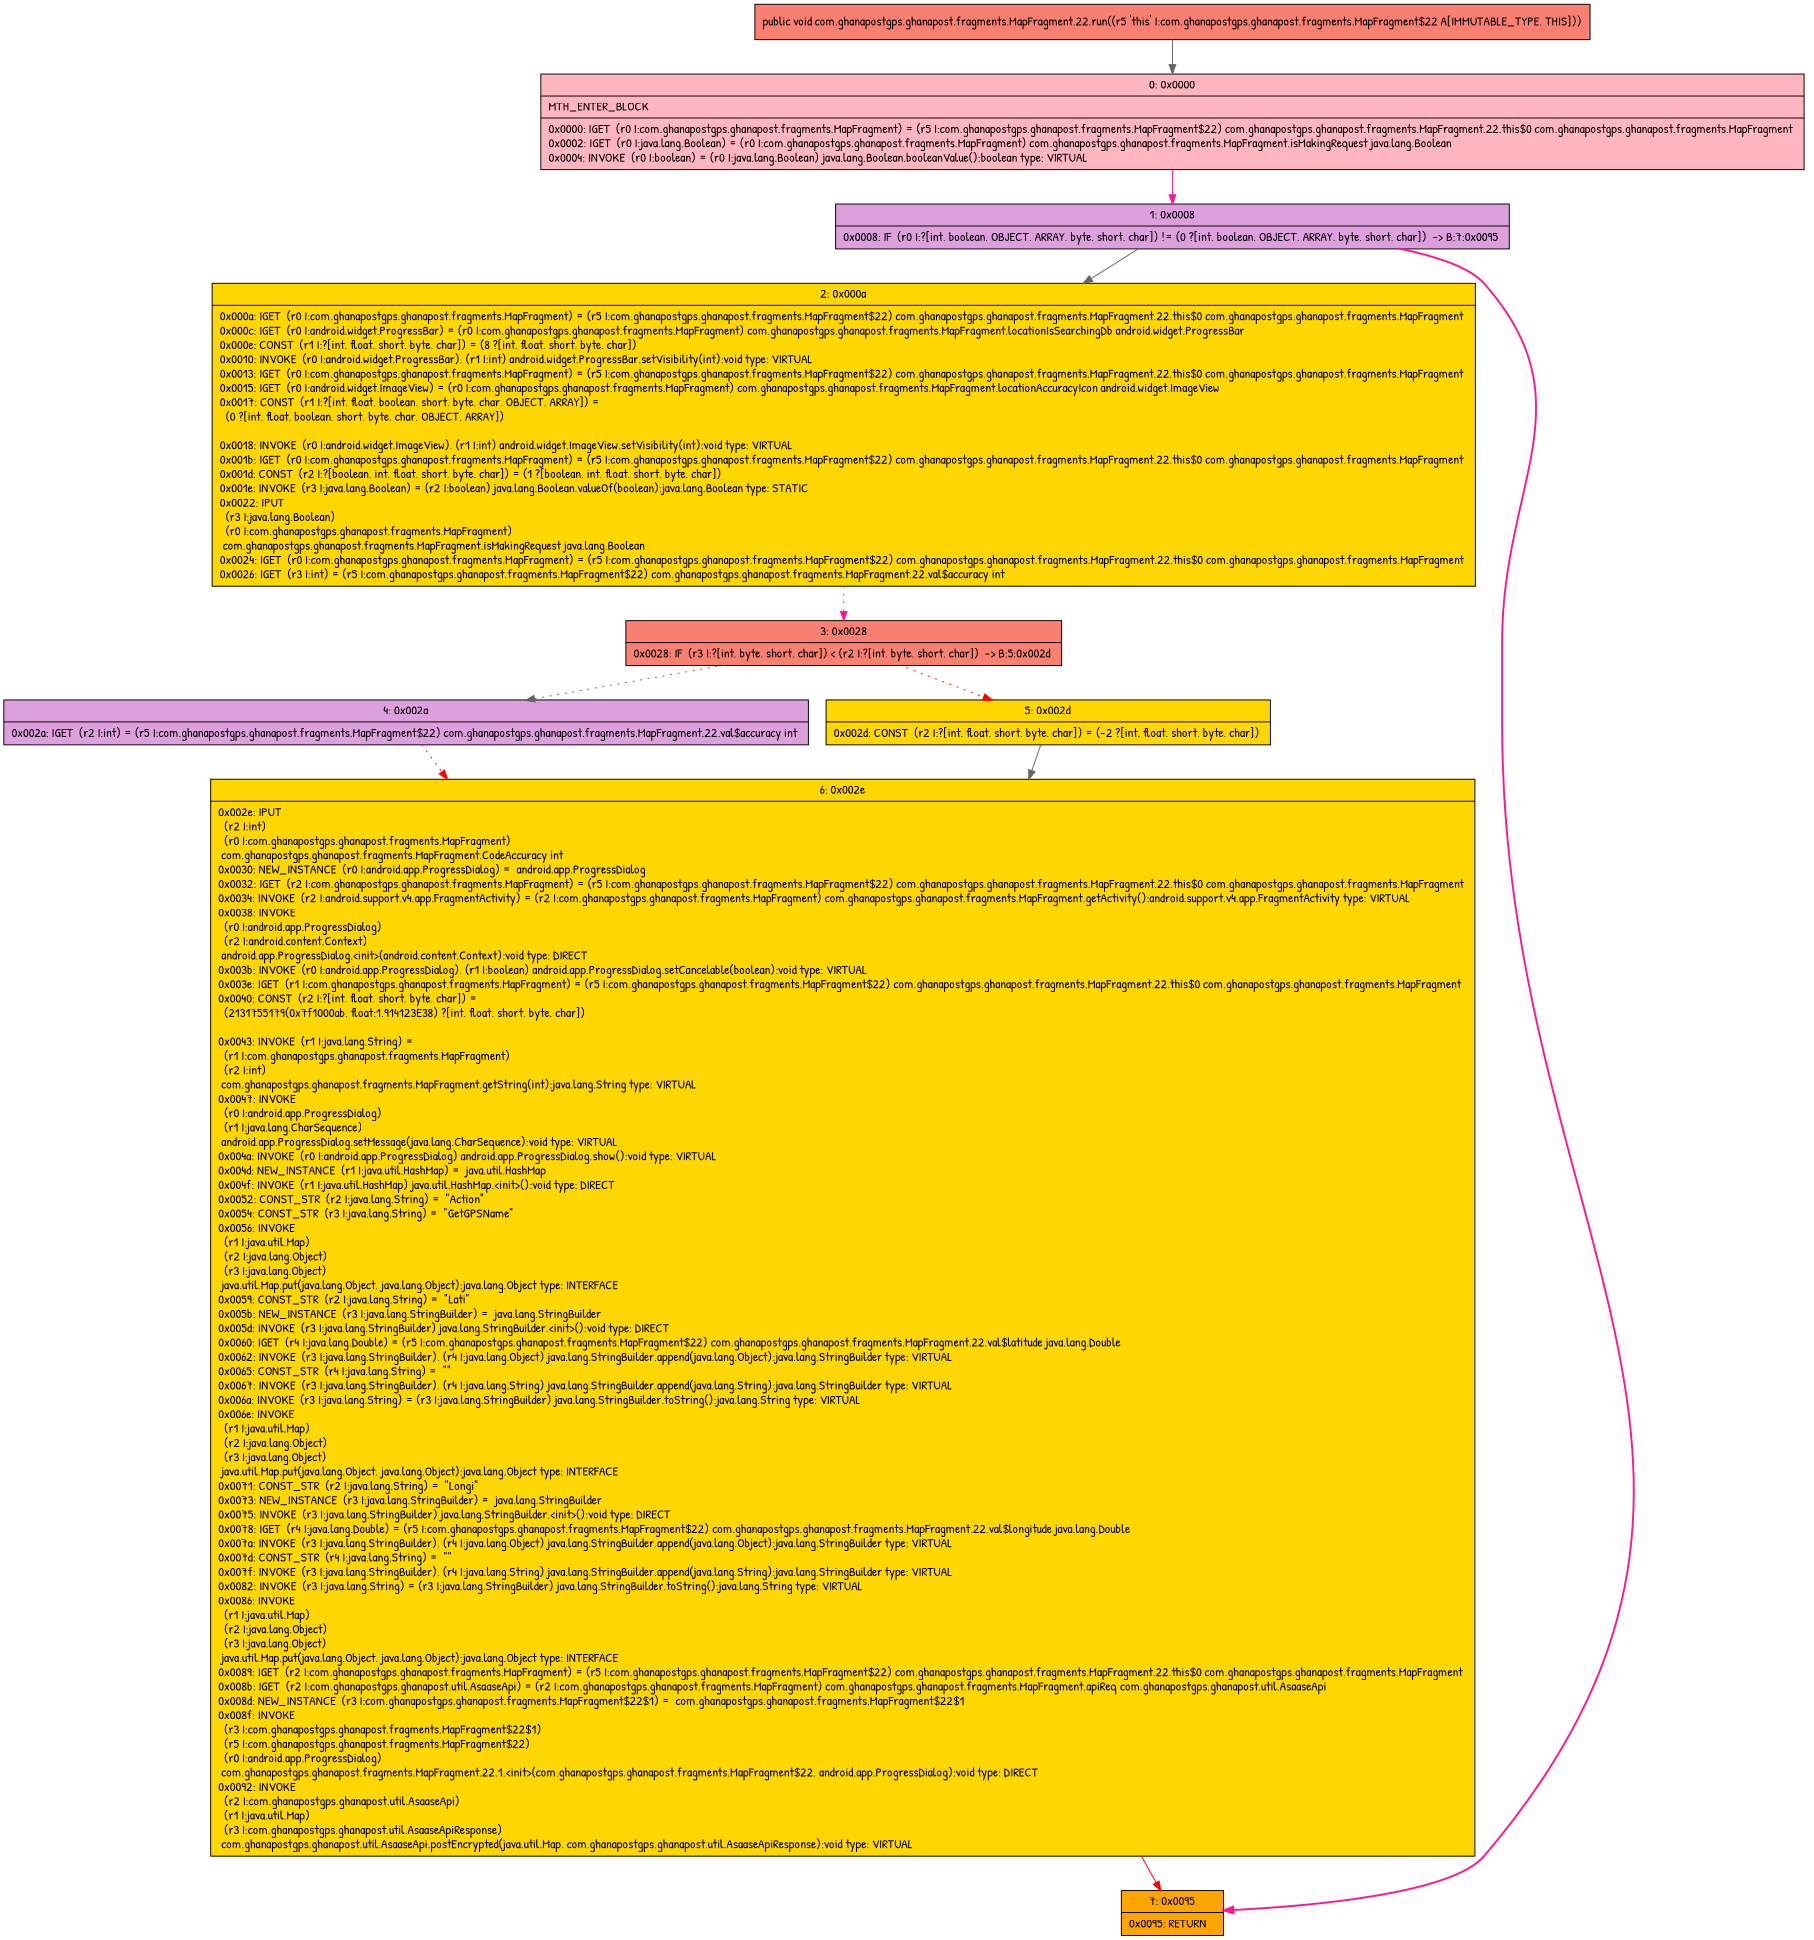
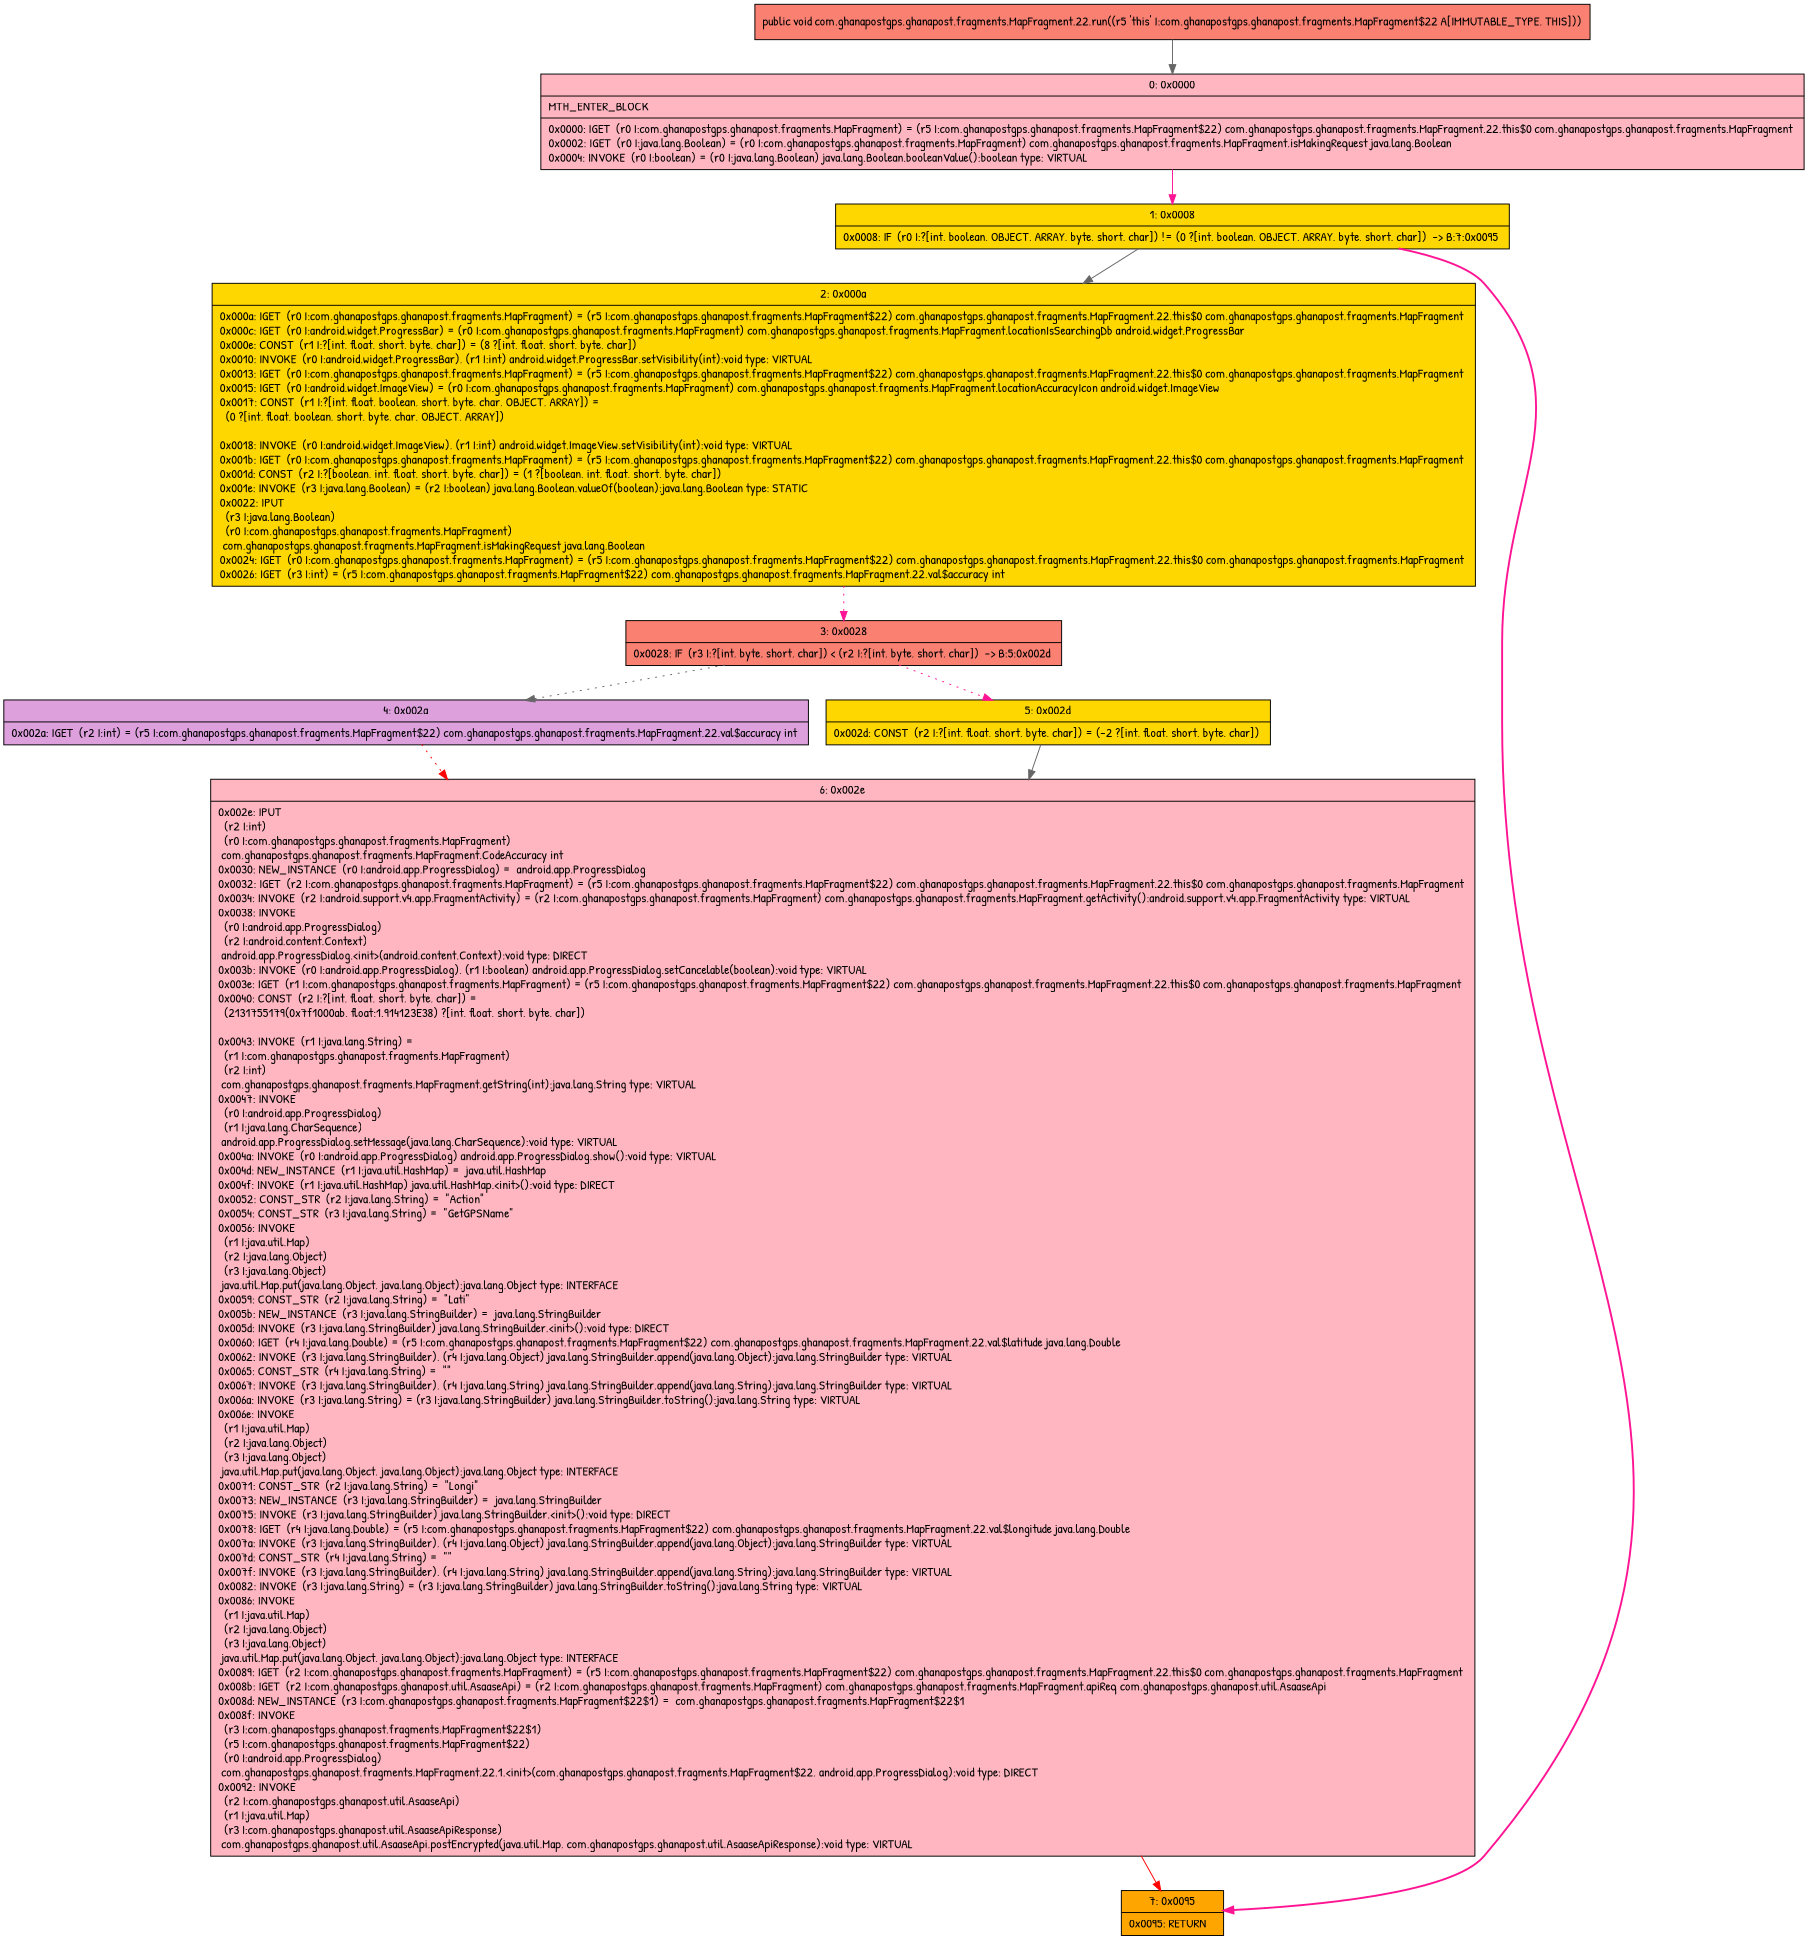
(1172, 226) -> (1172, 226)
(942, 681) -> (942, 681)
(843, 1318) -> (843, 1318)
